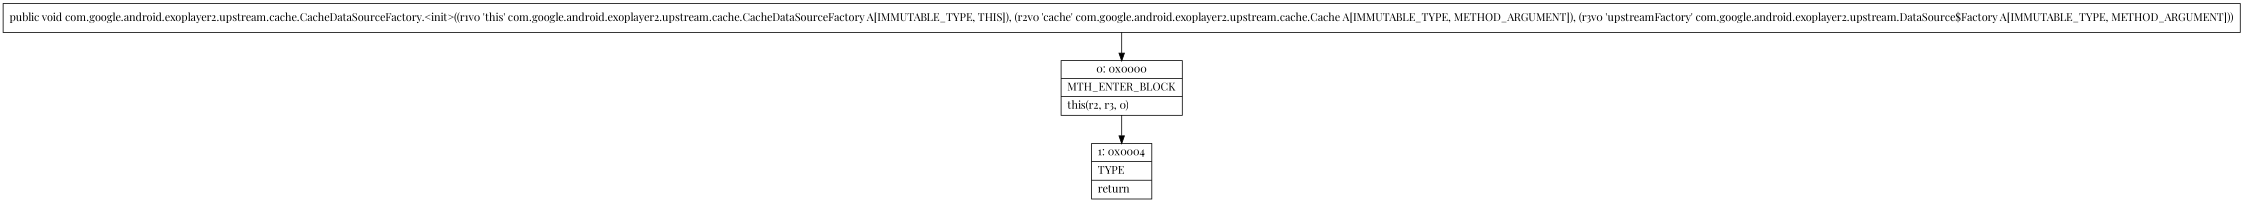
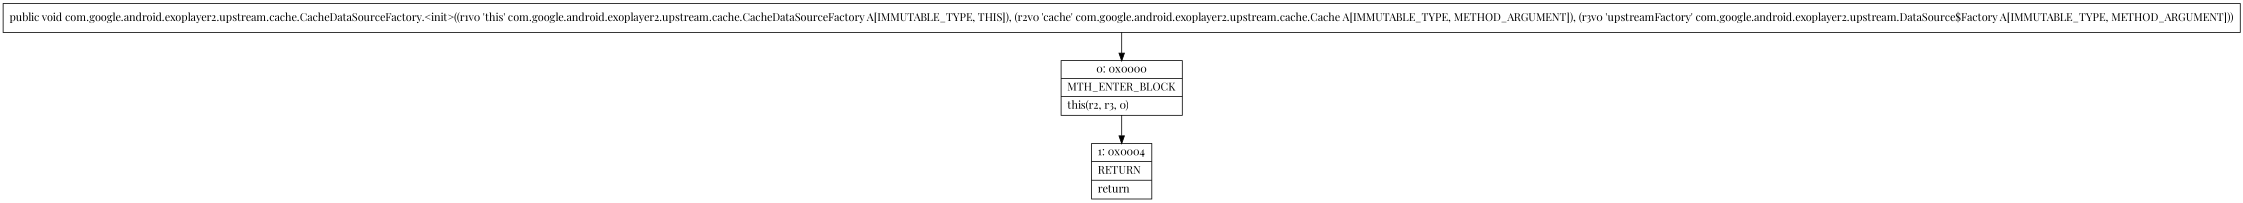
(1111, 170) -> (1119, 170)
